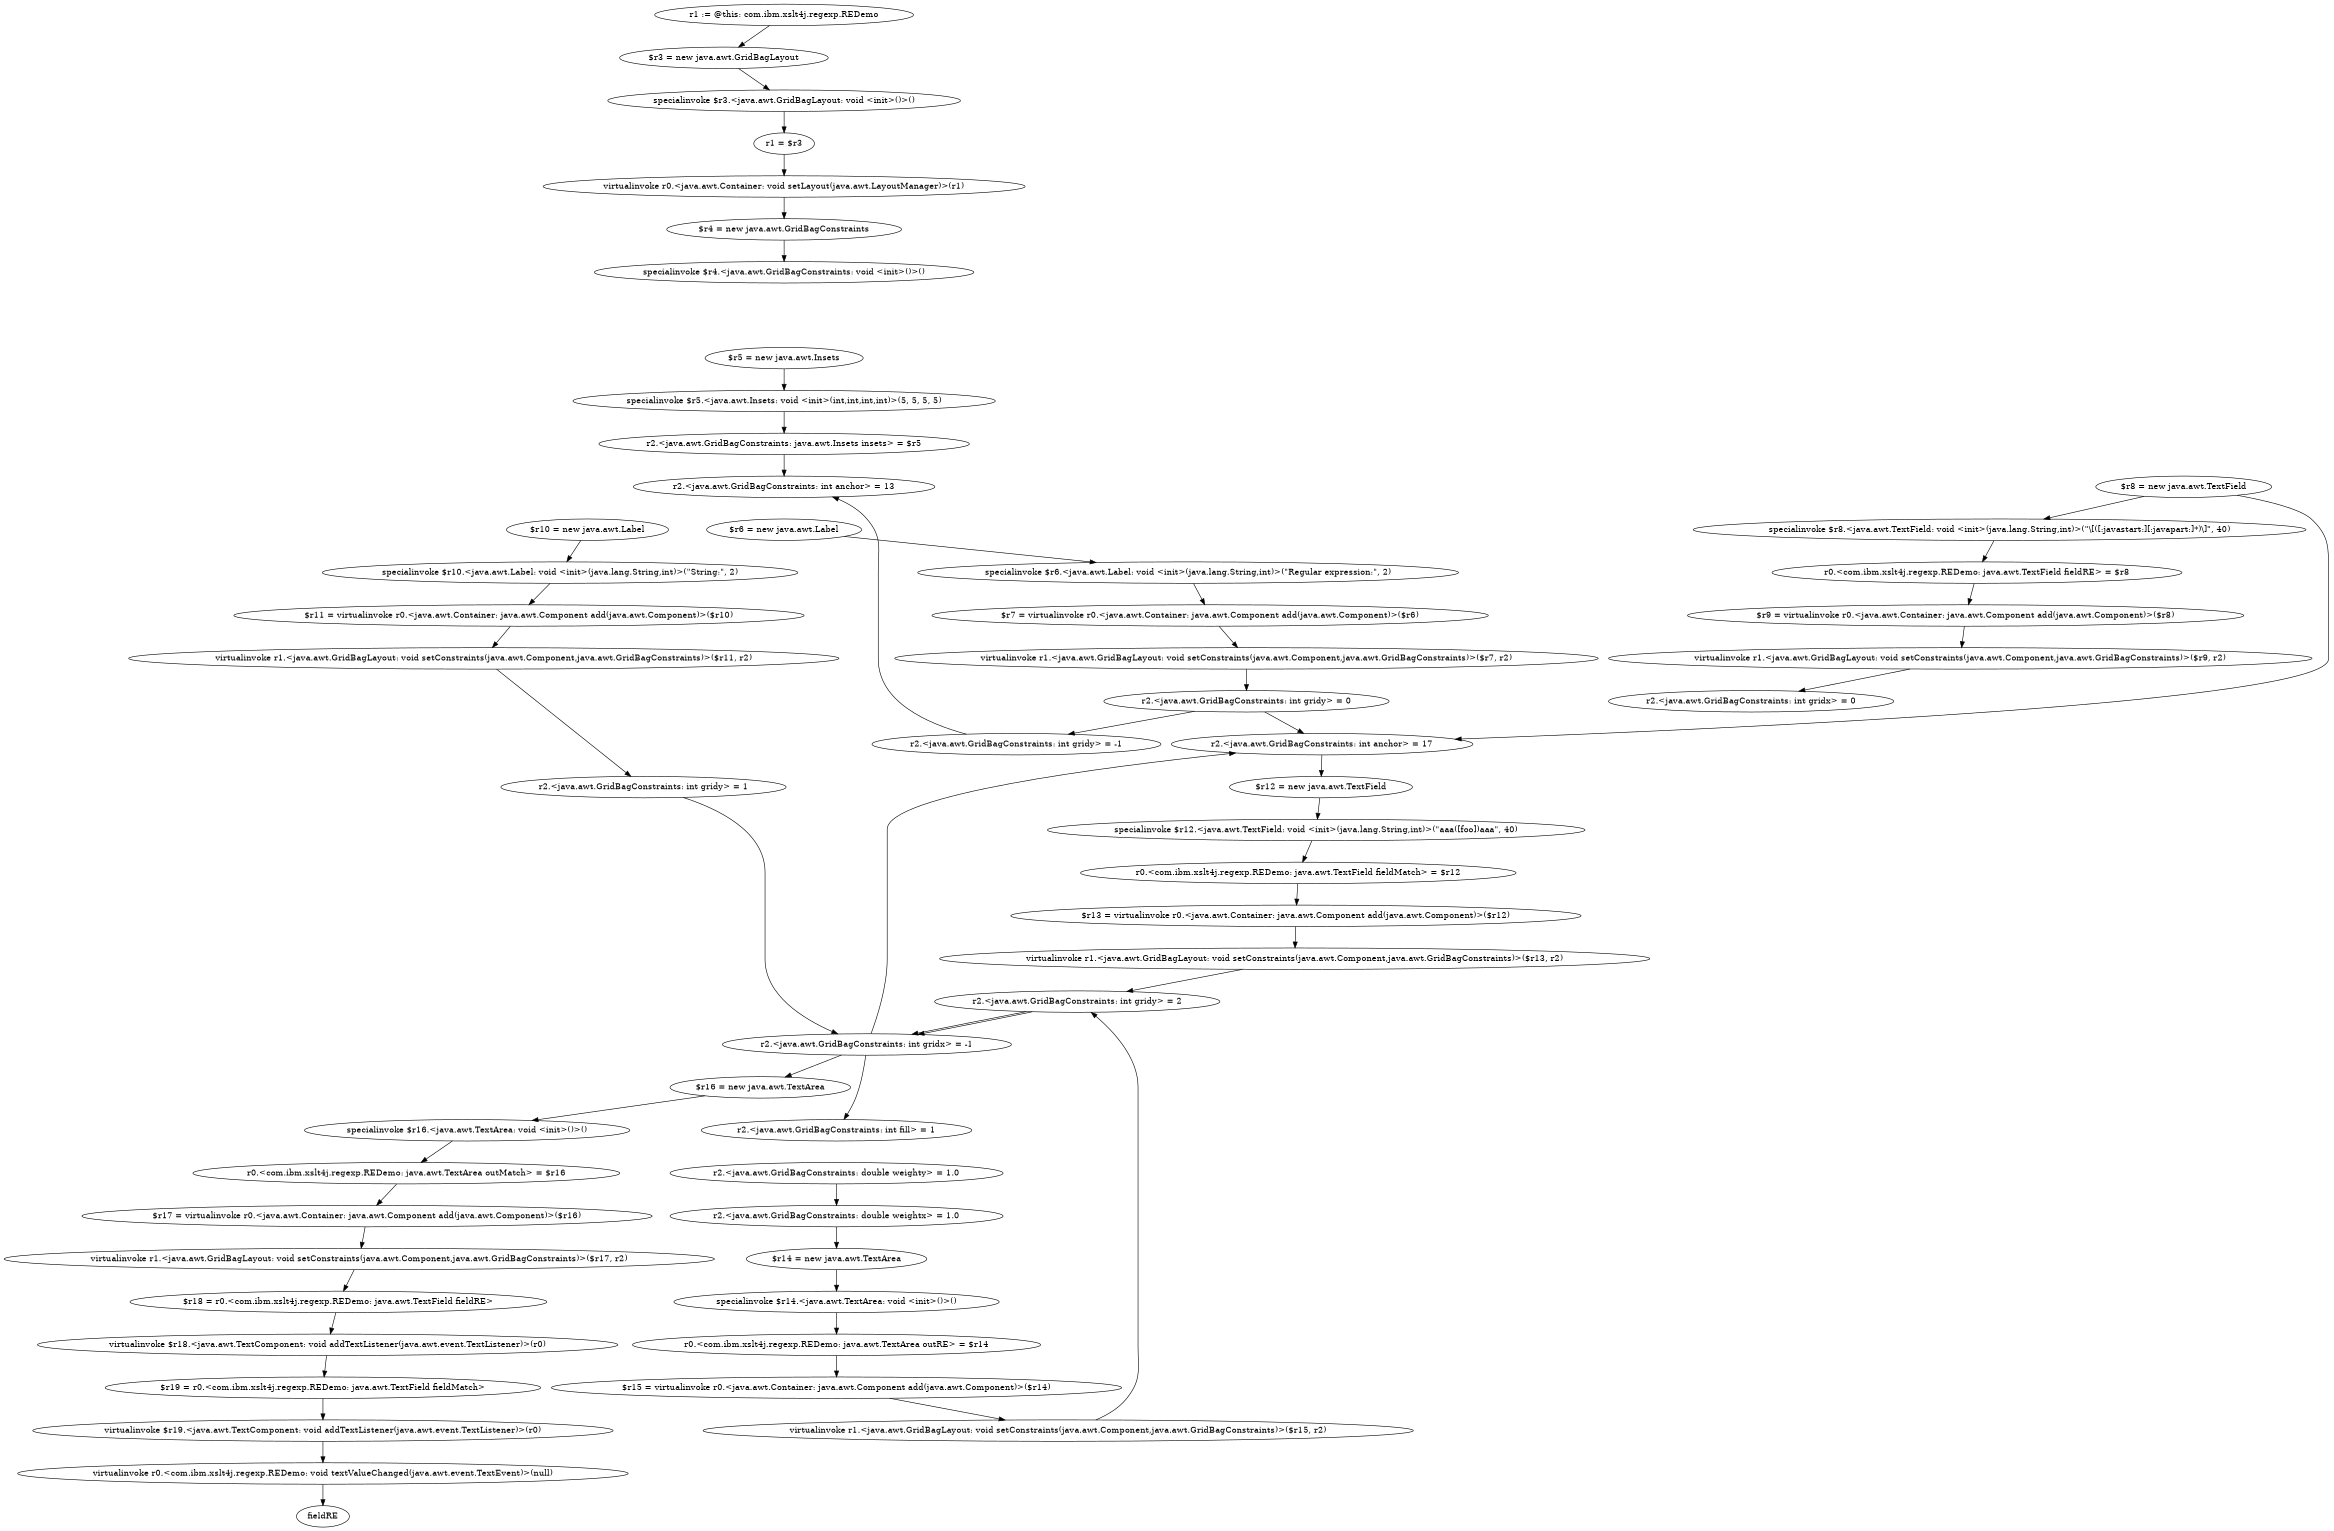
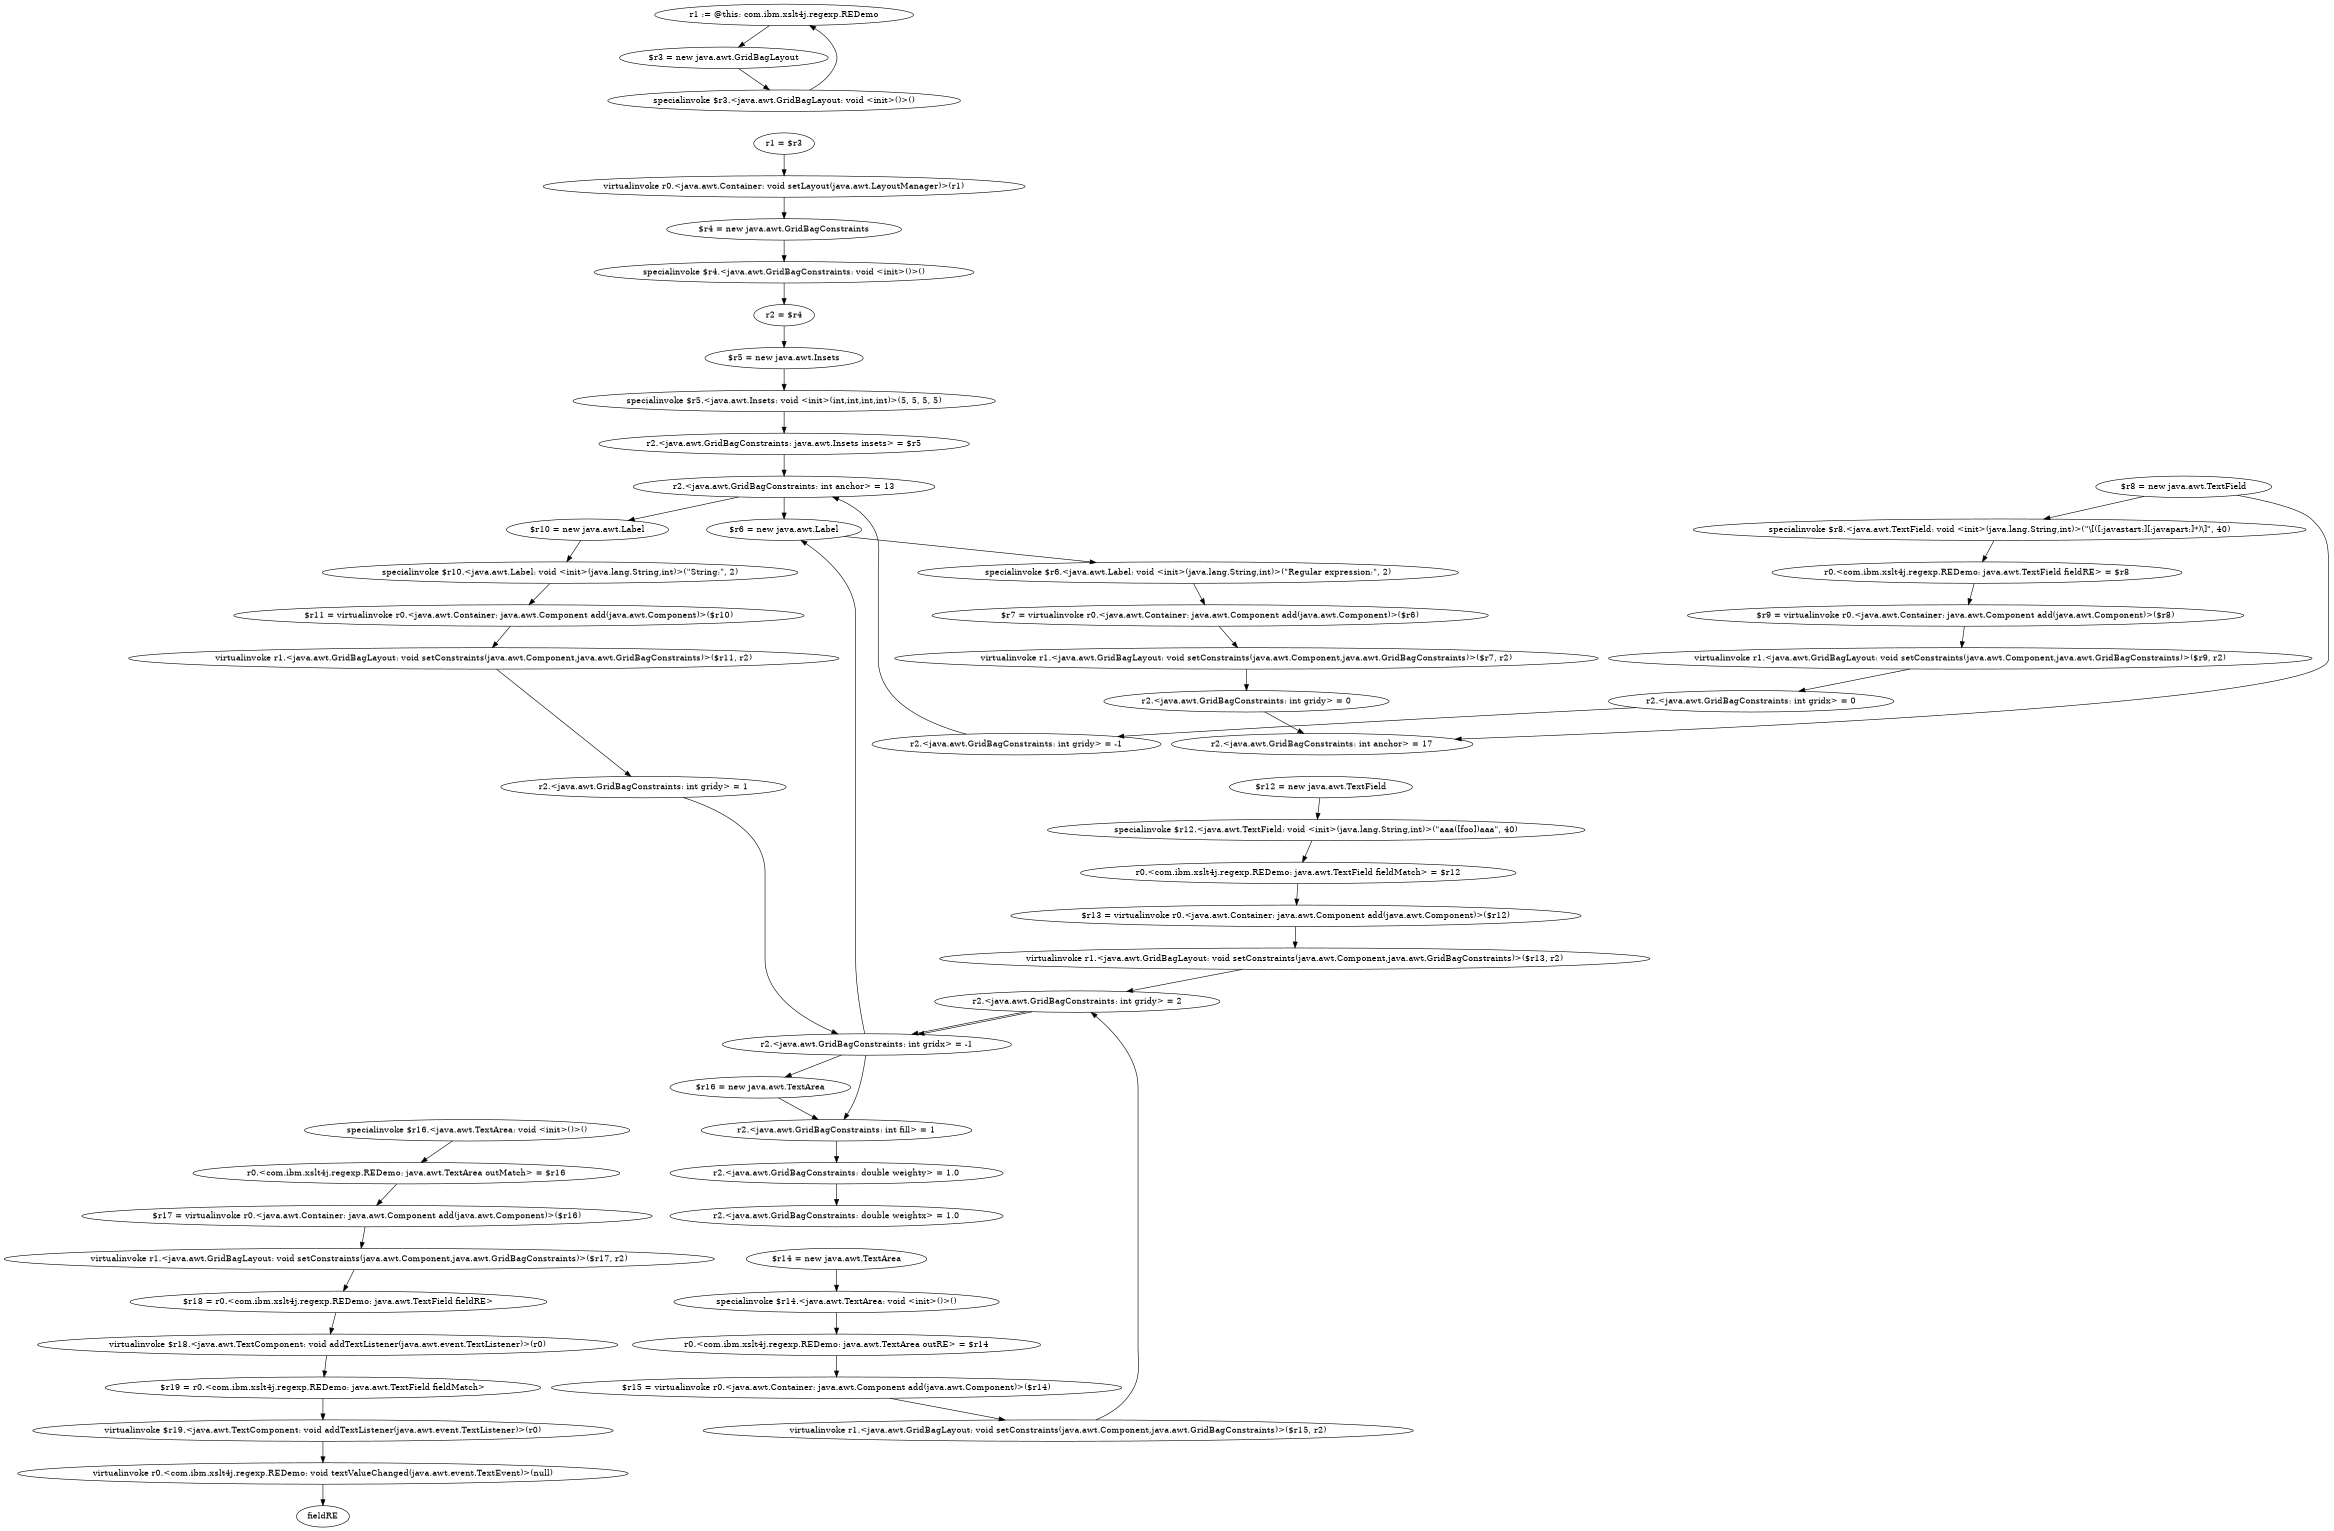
(784, 119) -> (837, 61)
none -> (784, 315)
none -> (784, 505)
none -> (686, 508)
(1135, 722) -> (1380, 721)
(1322, 763) -> none
(952, 797) -> (856, 780)
(621, 1108) -> (796, 1107)
none -> (837, 1149)
(837, 1235) -> none
